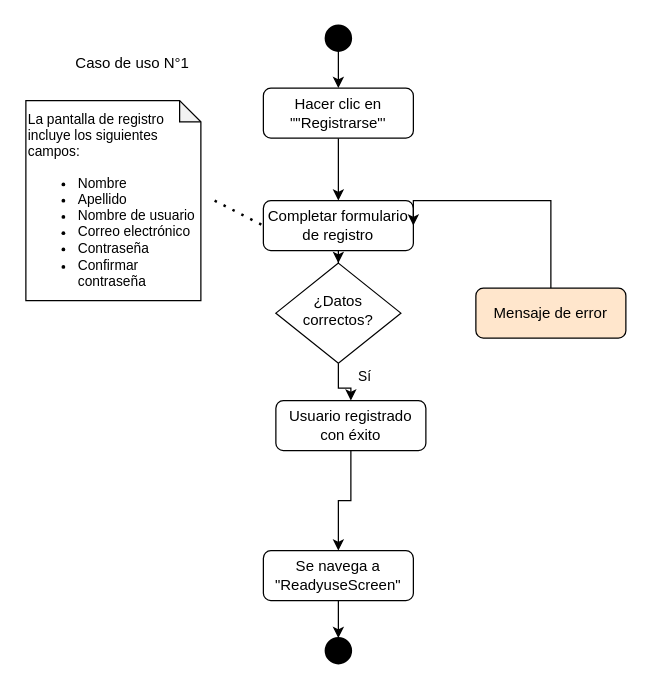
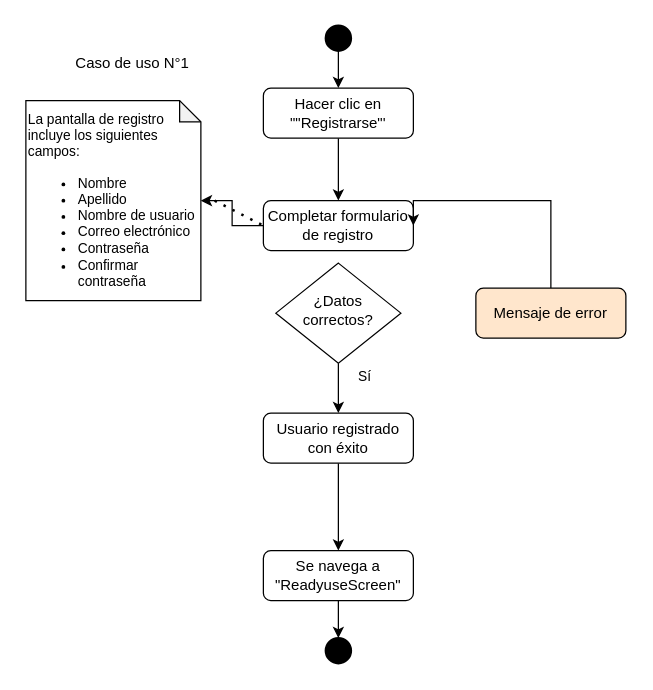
(338, 257) -> (232, 216)
(351, 426) -> (338, 438)
